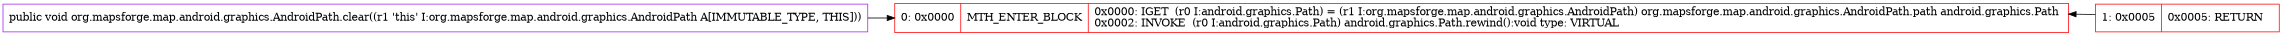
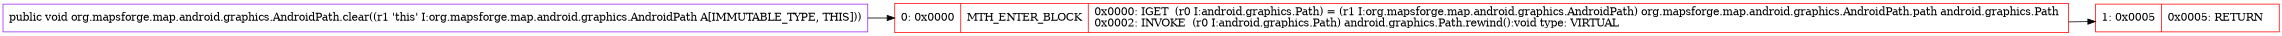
(2086, 14) -> (2078, 22)
